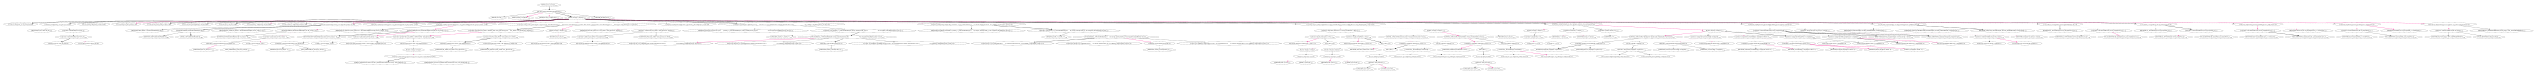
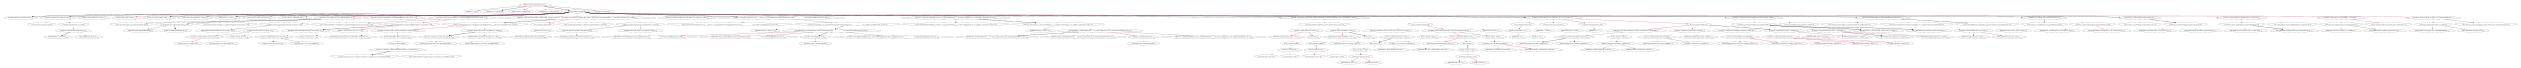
(549, 8) -> (515, 8)
